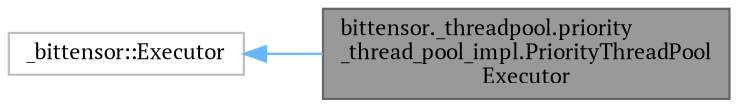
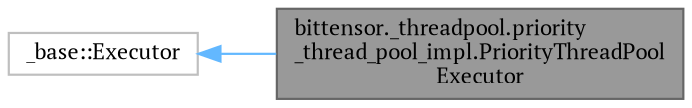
(126, 54) -> (103, 54)
